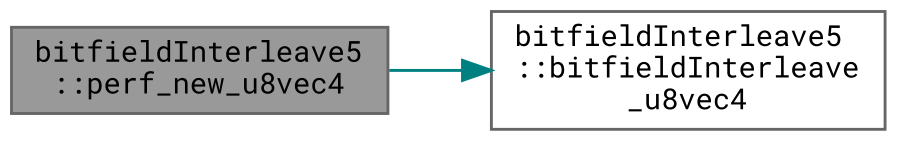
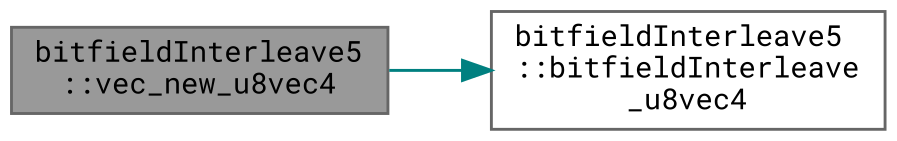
(200, 70) -> (200, 70)
